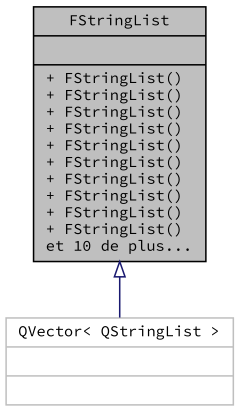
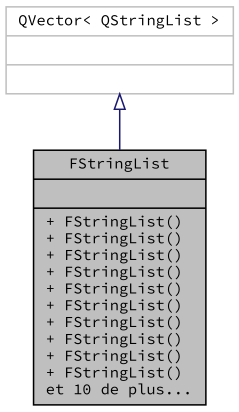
(120, 297) -> (120, 130)
